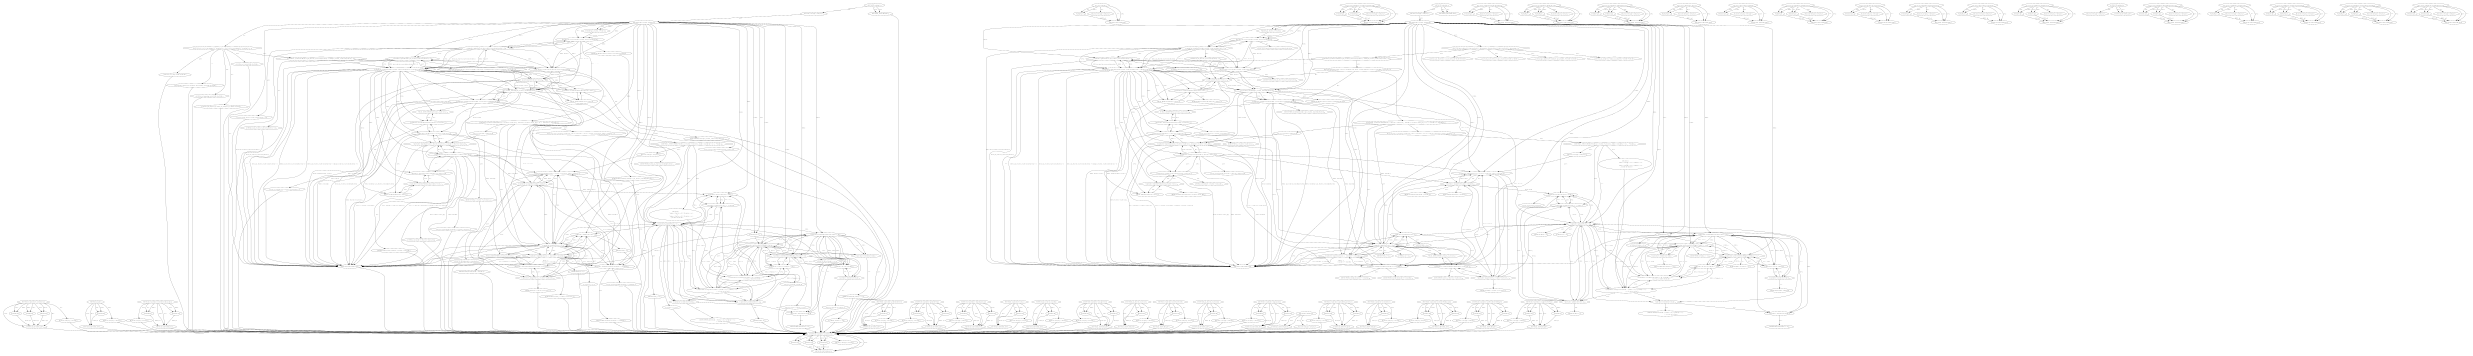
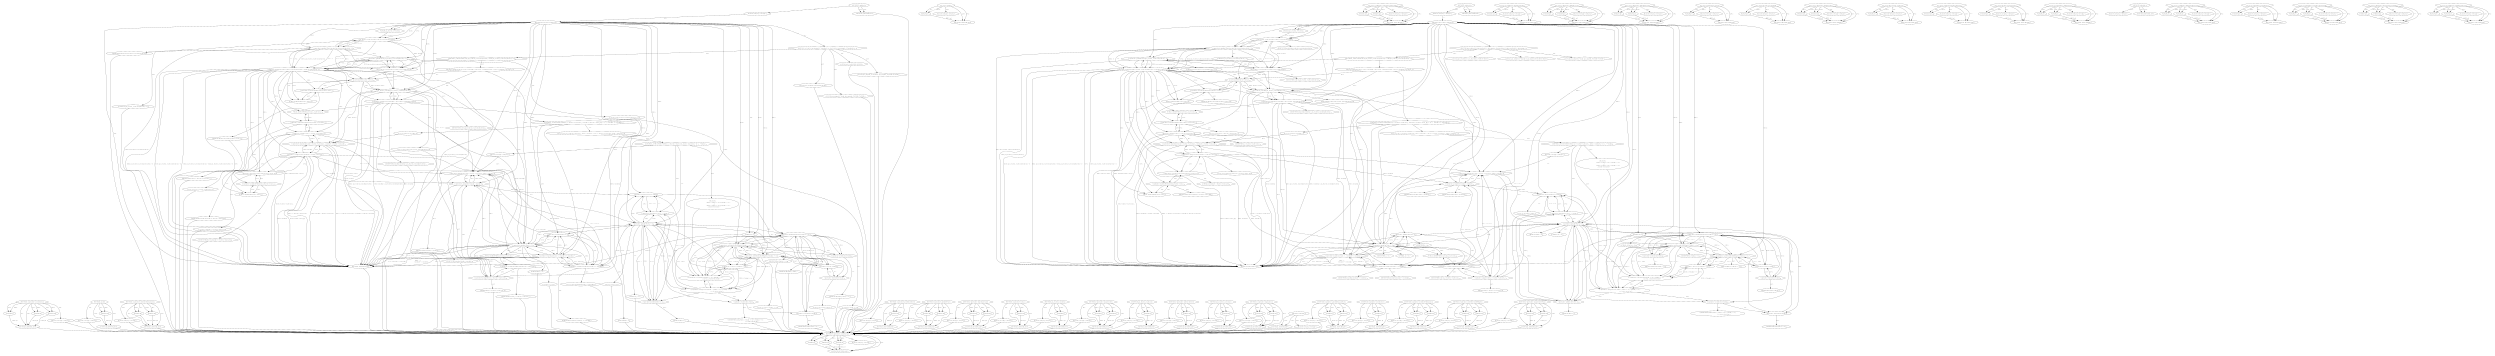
(1500, 59) -> none
(175, 75) -> none
